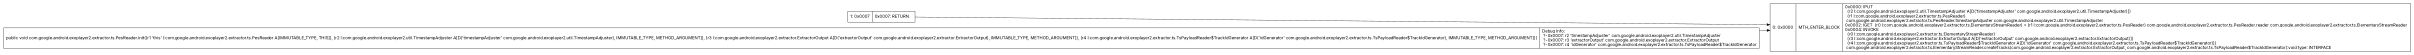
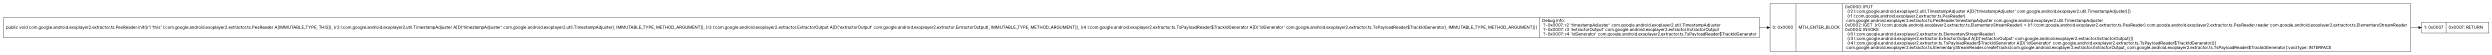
(1341, 21) -> (2415, 28)
